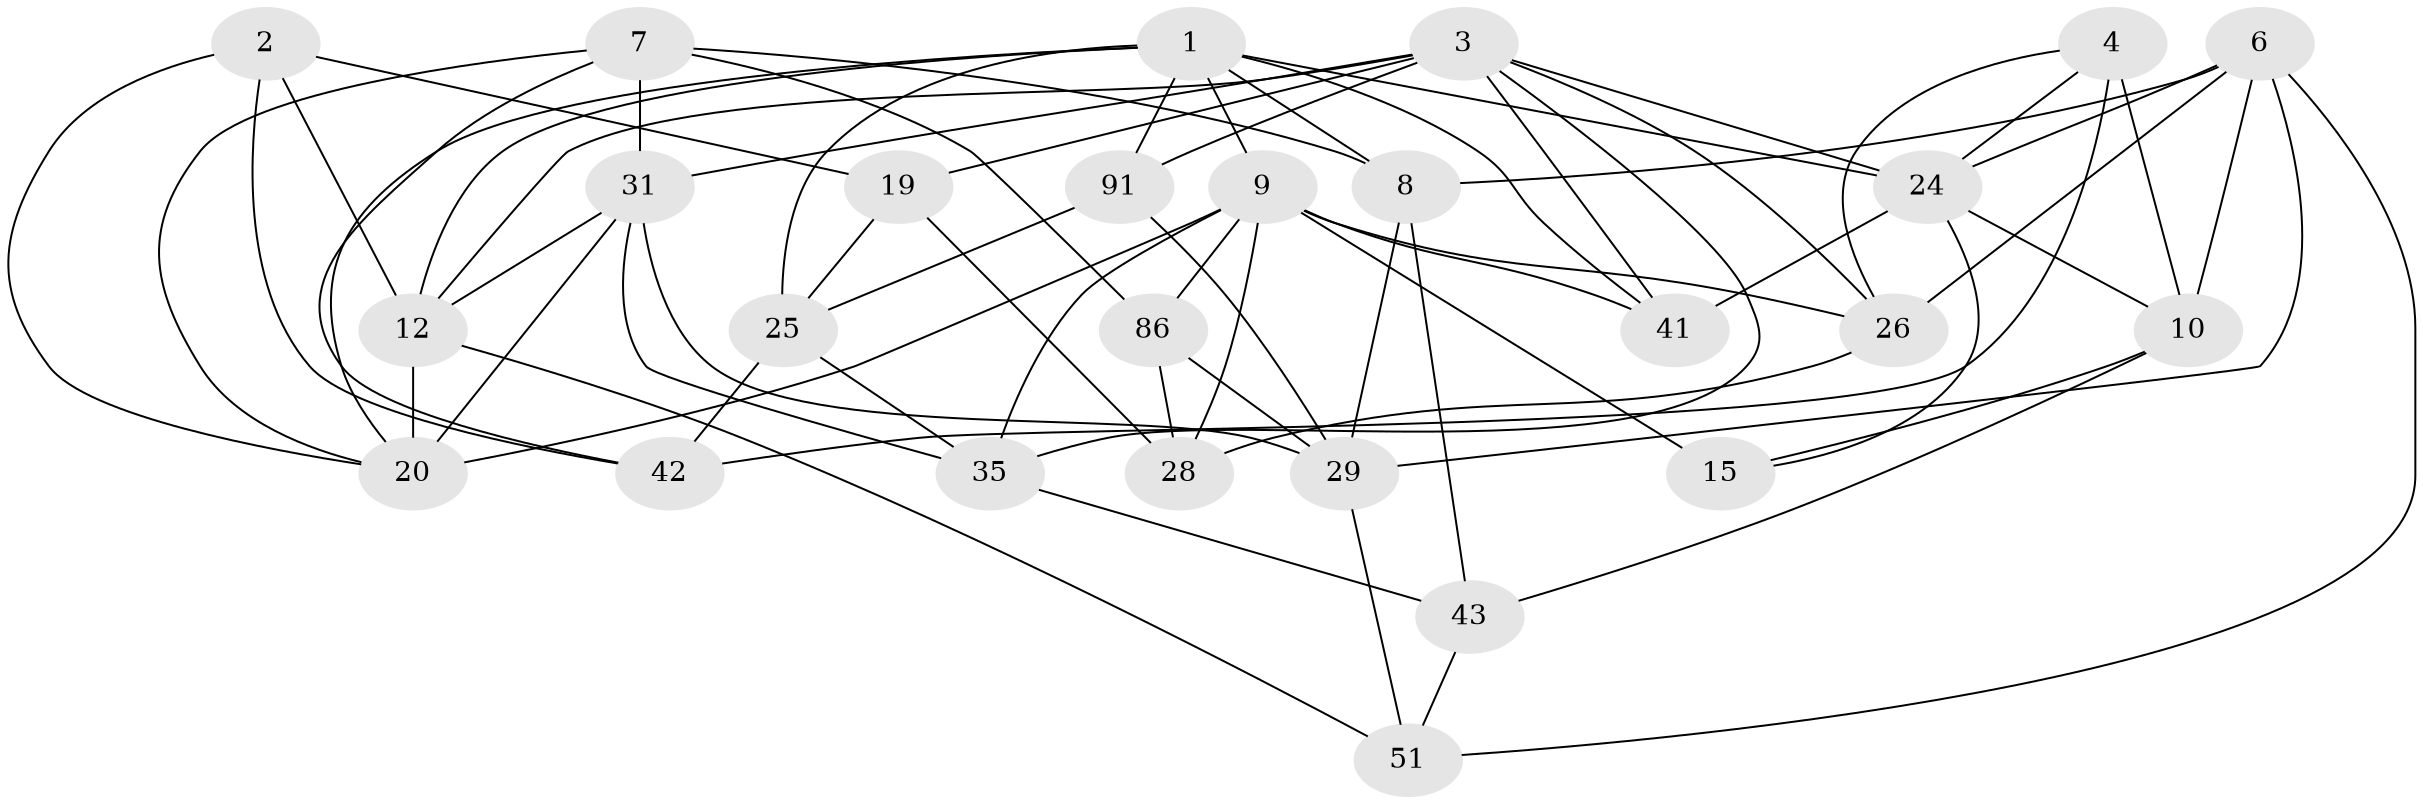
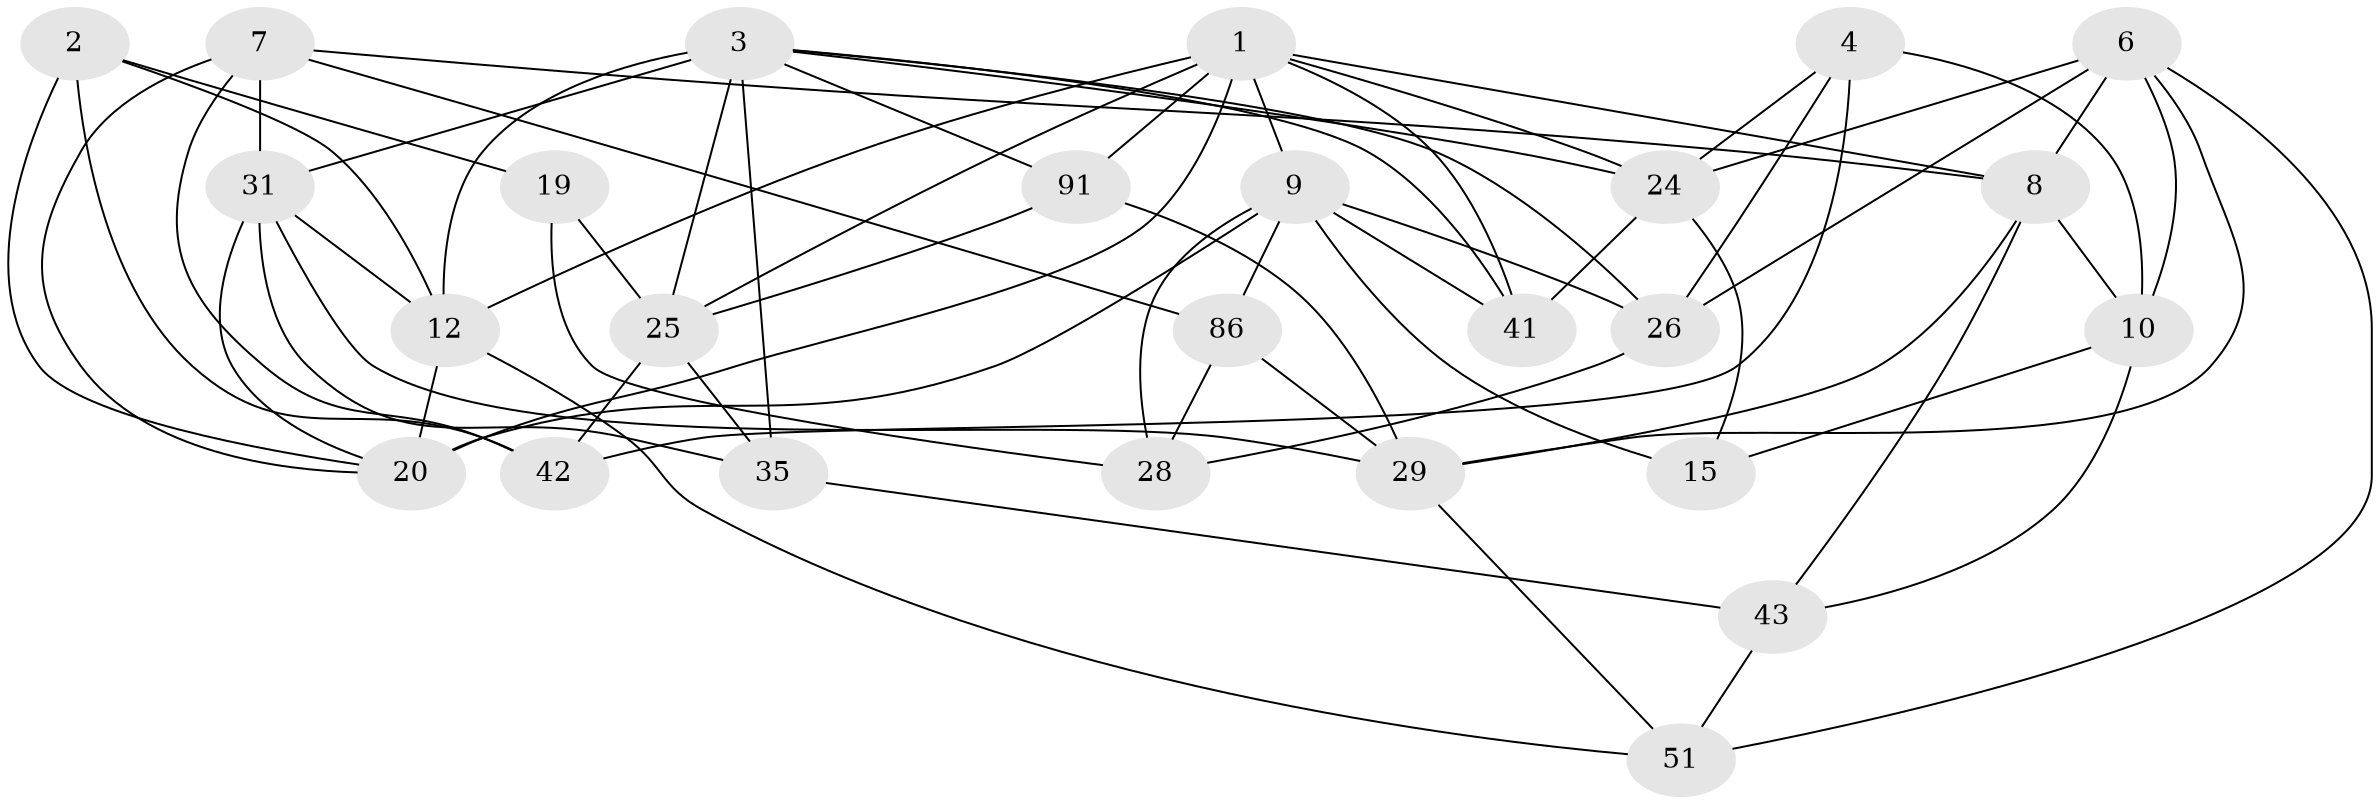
(1135, 127) -> (702, 187)
(2067, 264) -> (2087, 259)
(1081, 296) -> none
